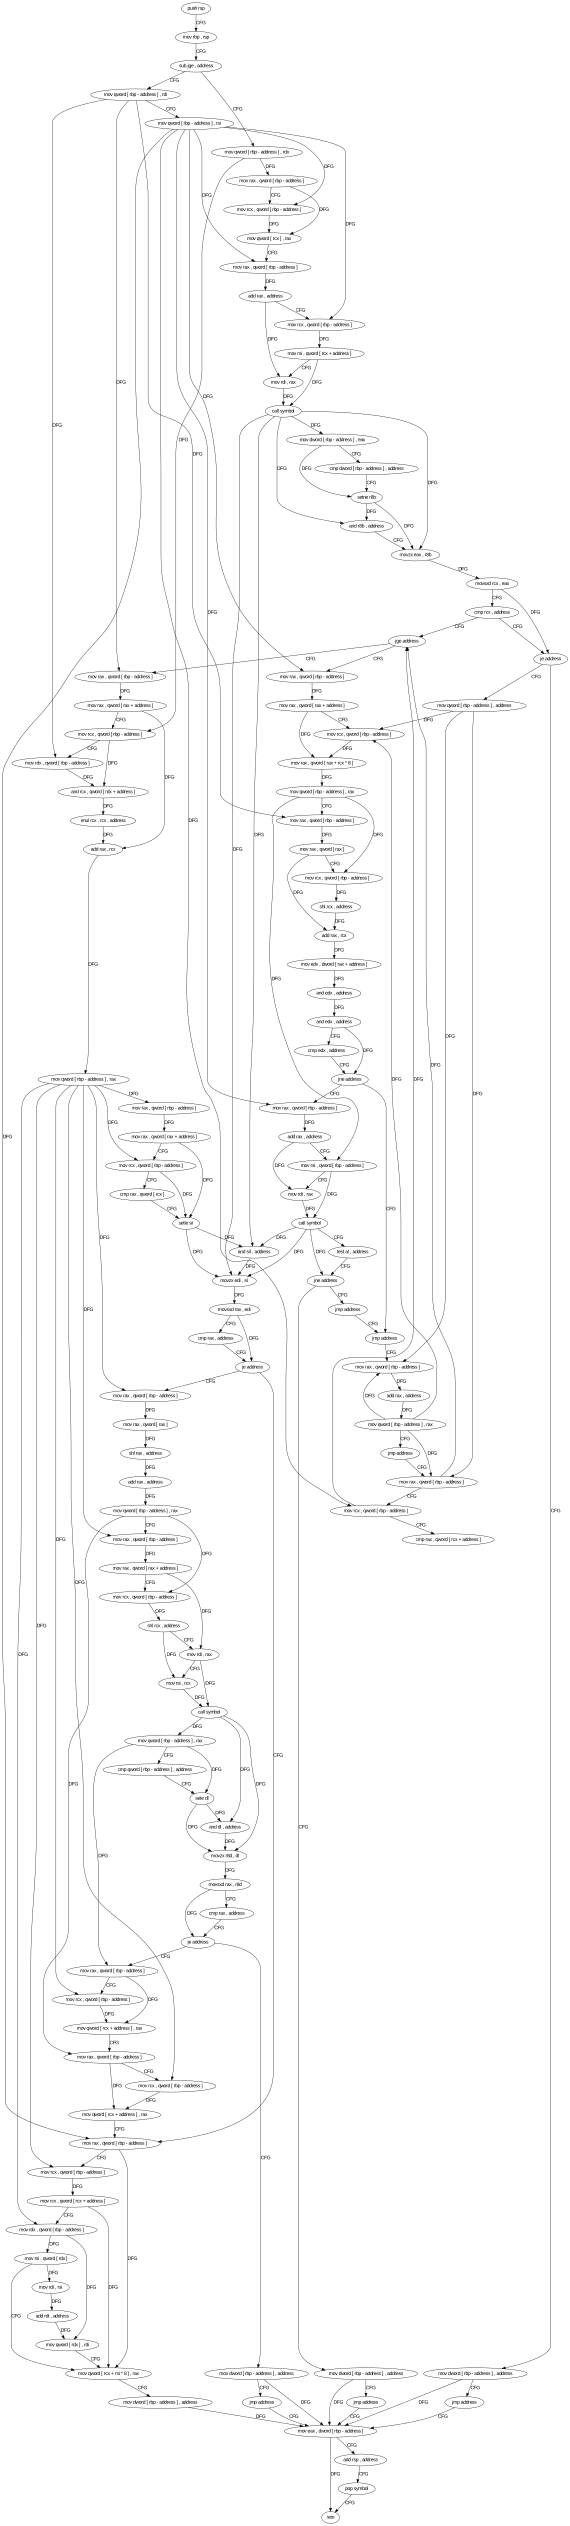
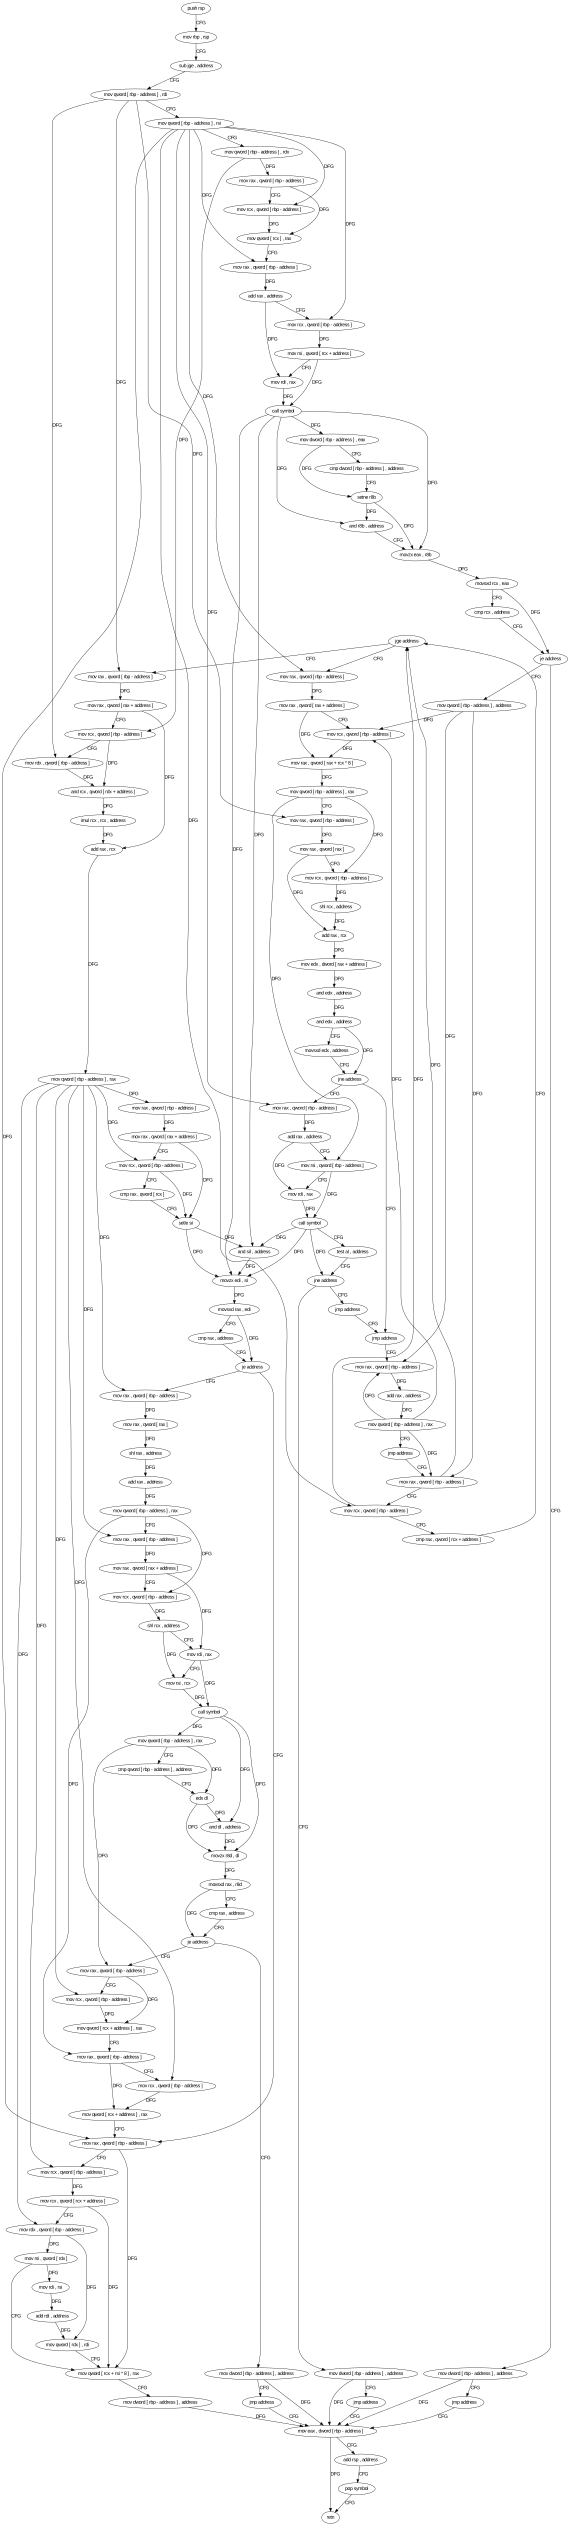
(229, 106) -> (222, 137)
(450, 627) -> (536, 1070)
(327, 1051) -> (327, 1051)
(202, 1799) -> (202, 1799)
